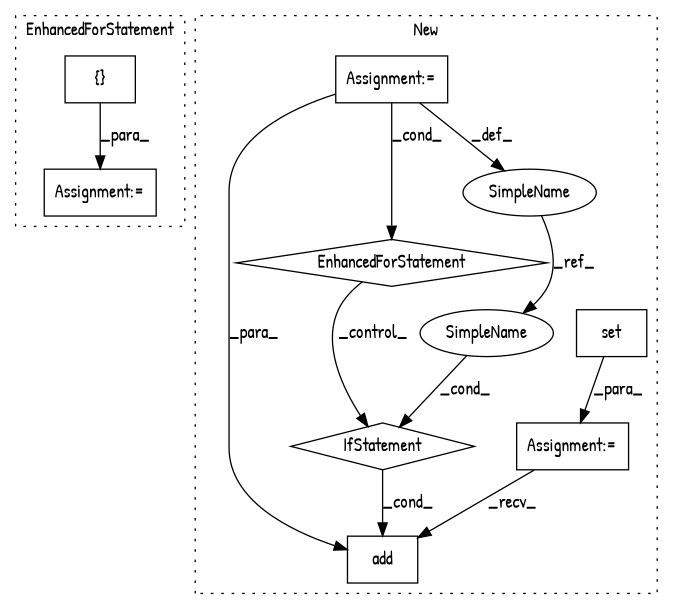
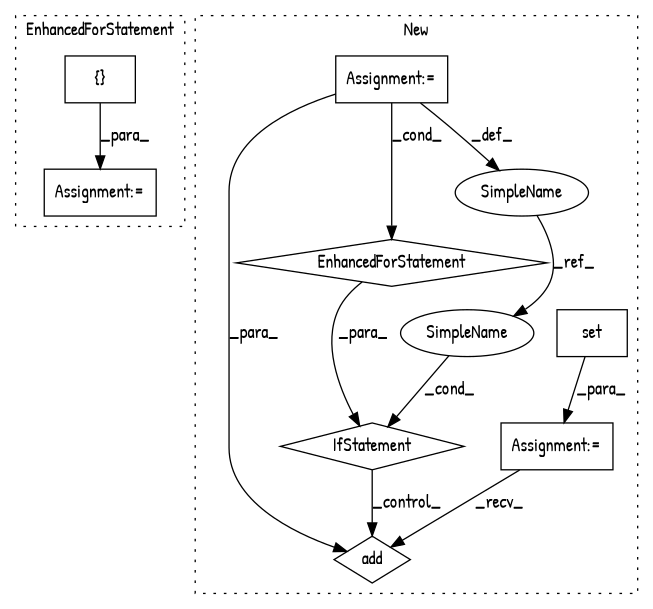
(373, 333) -> (364, 333)
(409, 503) -> (407, 503)
(383, 560) -> (372, 560)
